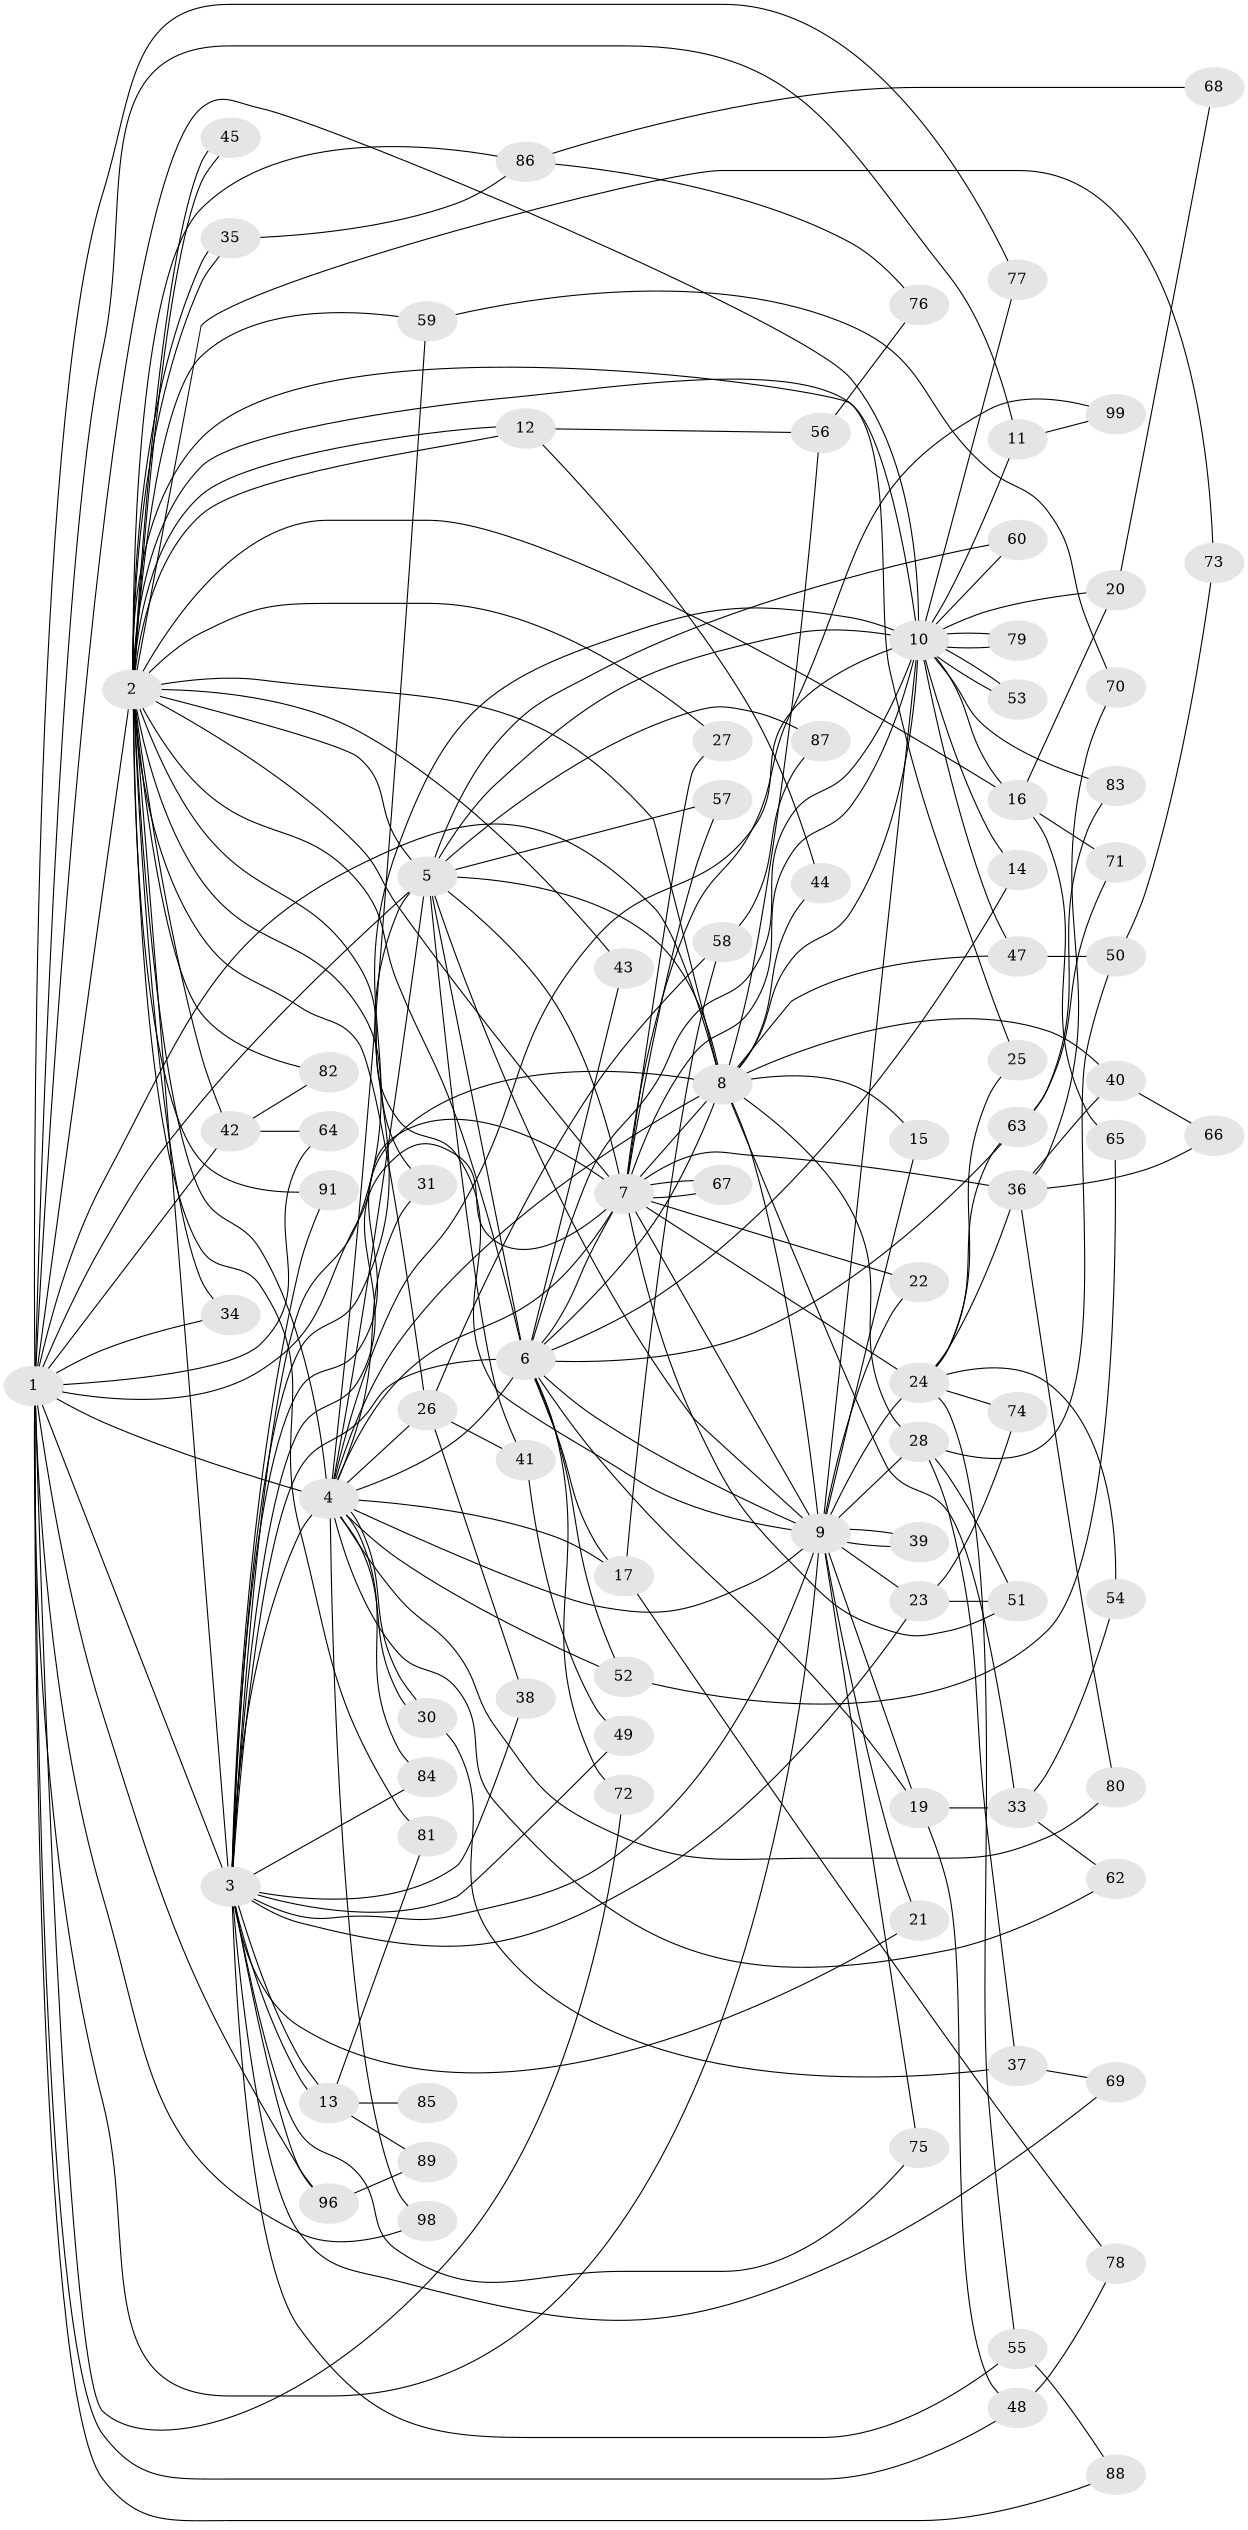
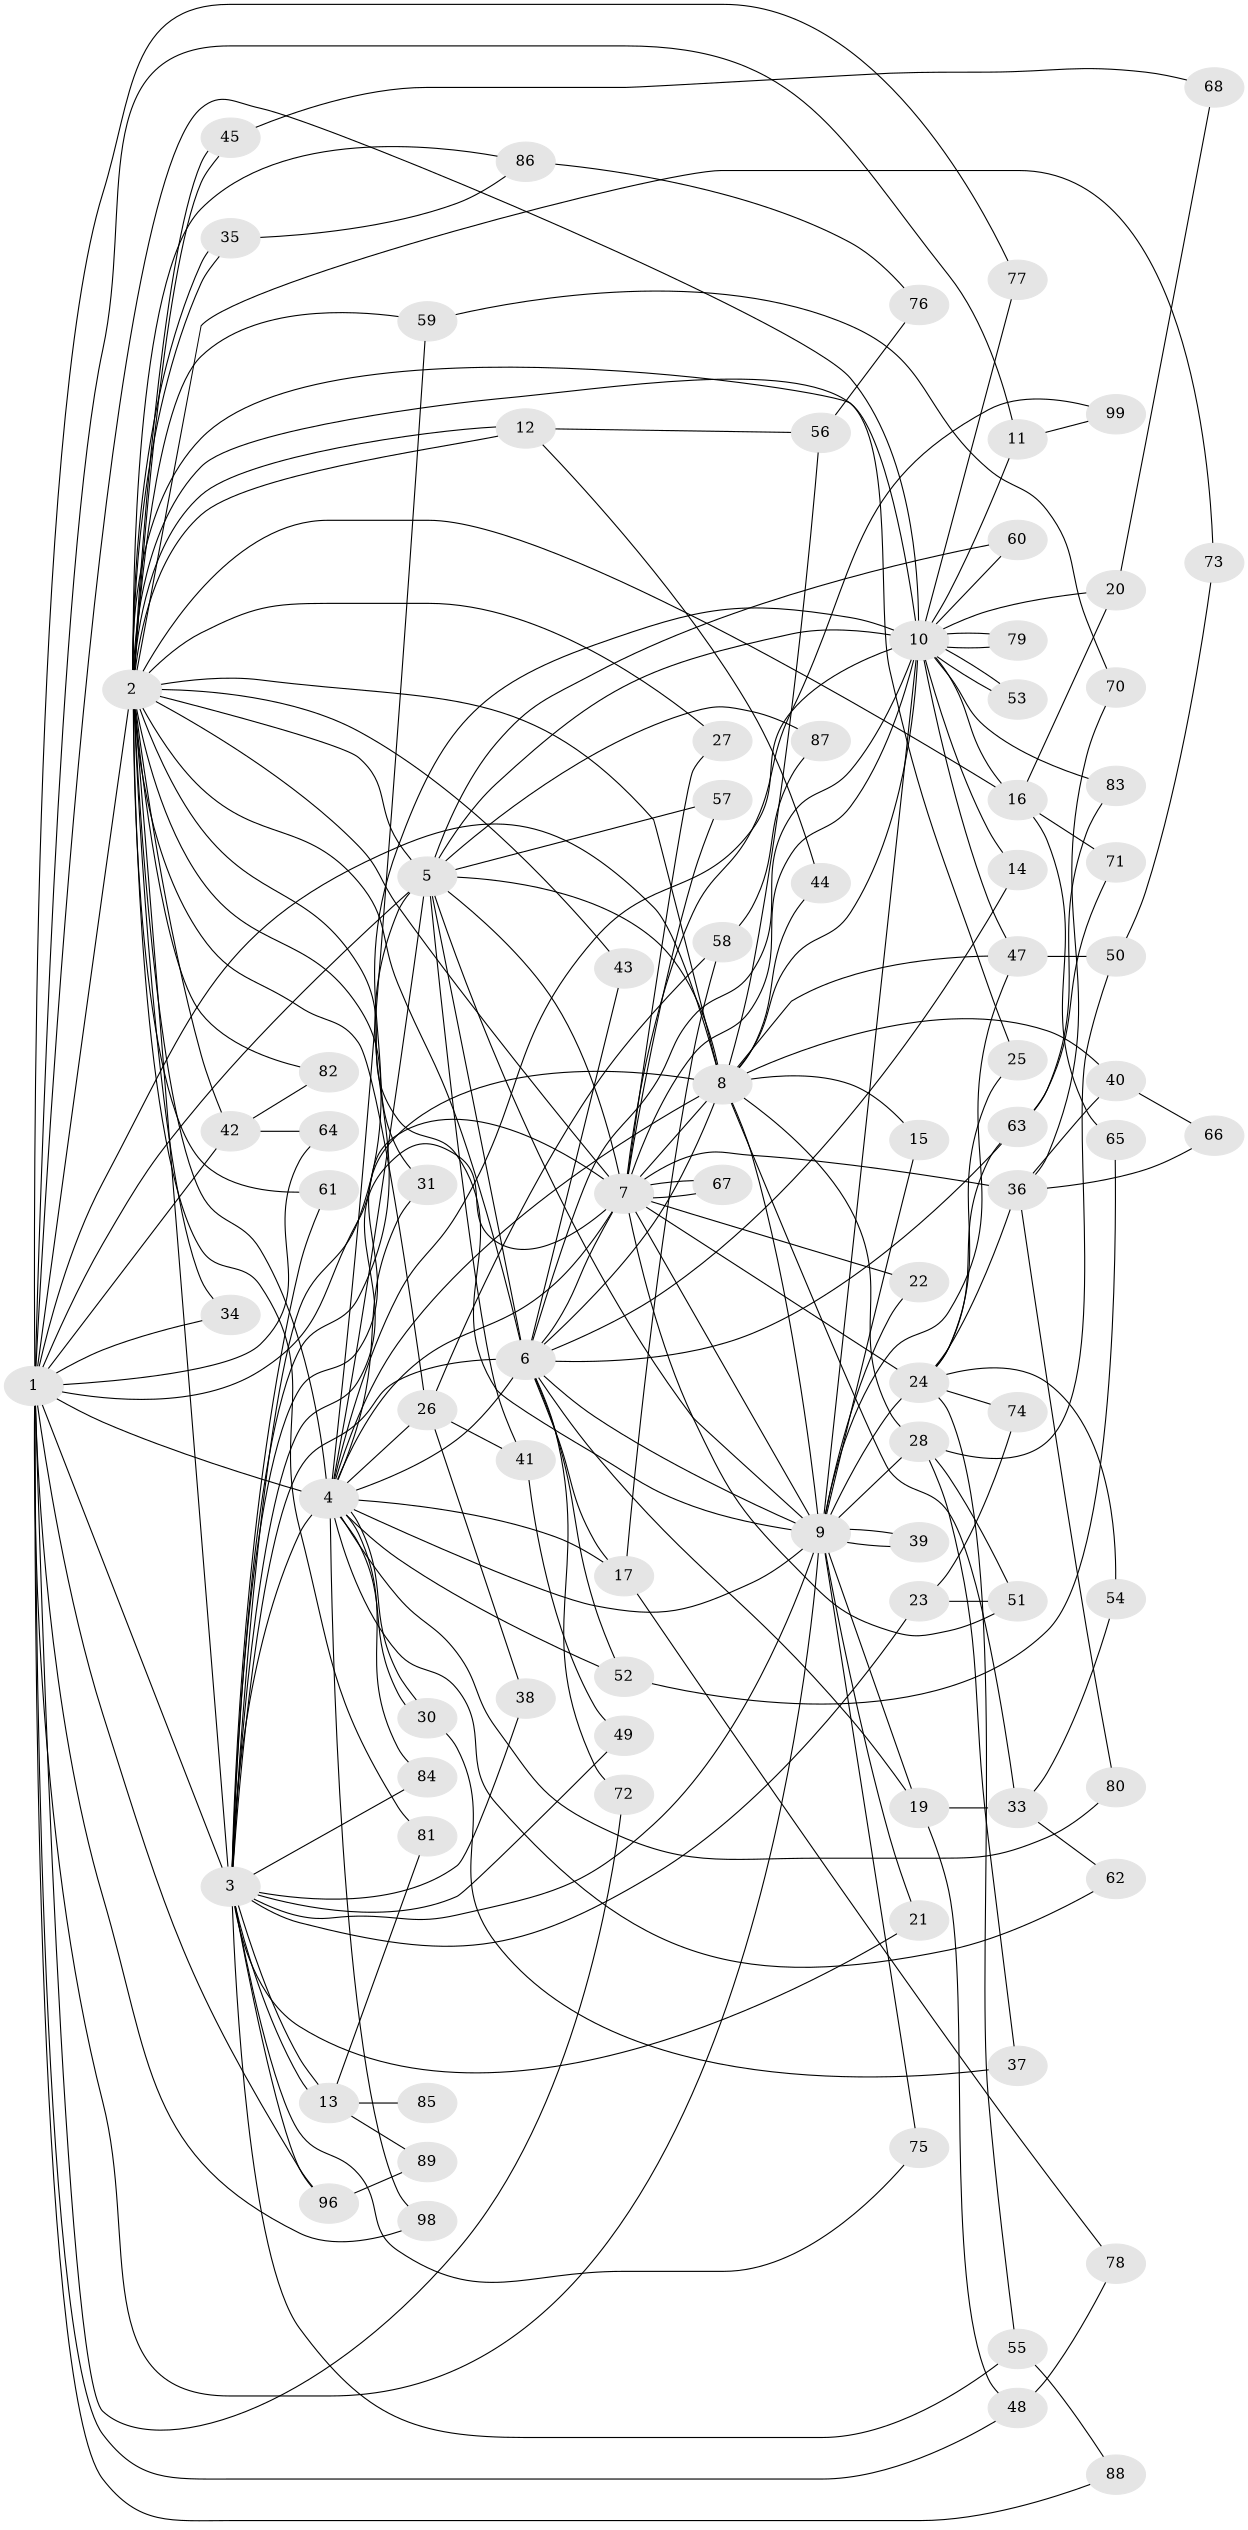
(865, 89) -> (719, 83)
(329, 1190) -> (329, 1190)
(870, 1567) -> (958, 1294)
(1116, 2082) -> none
